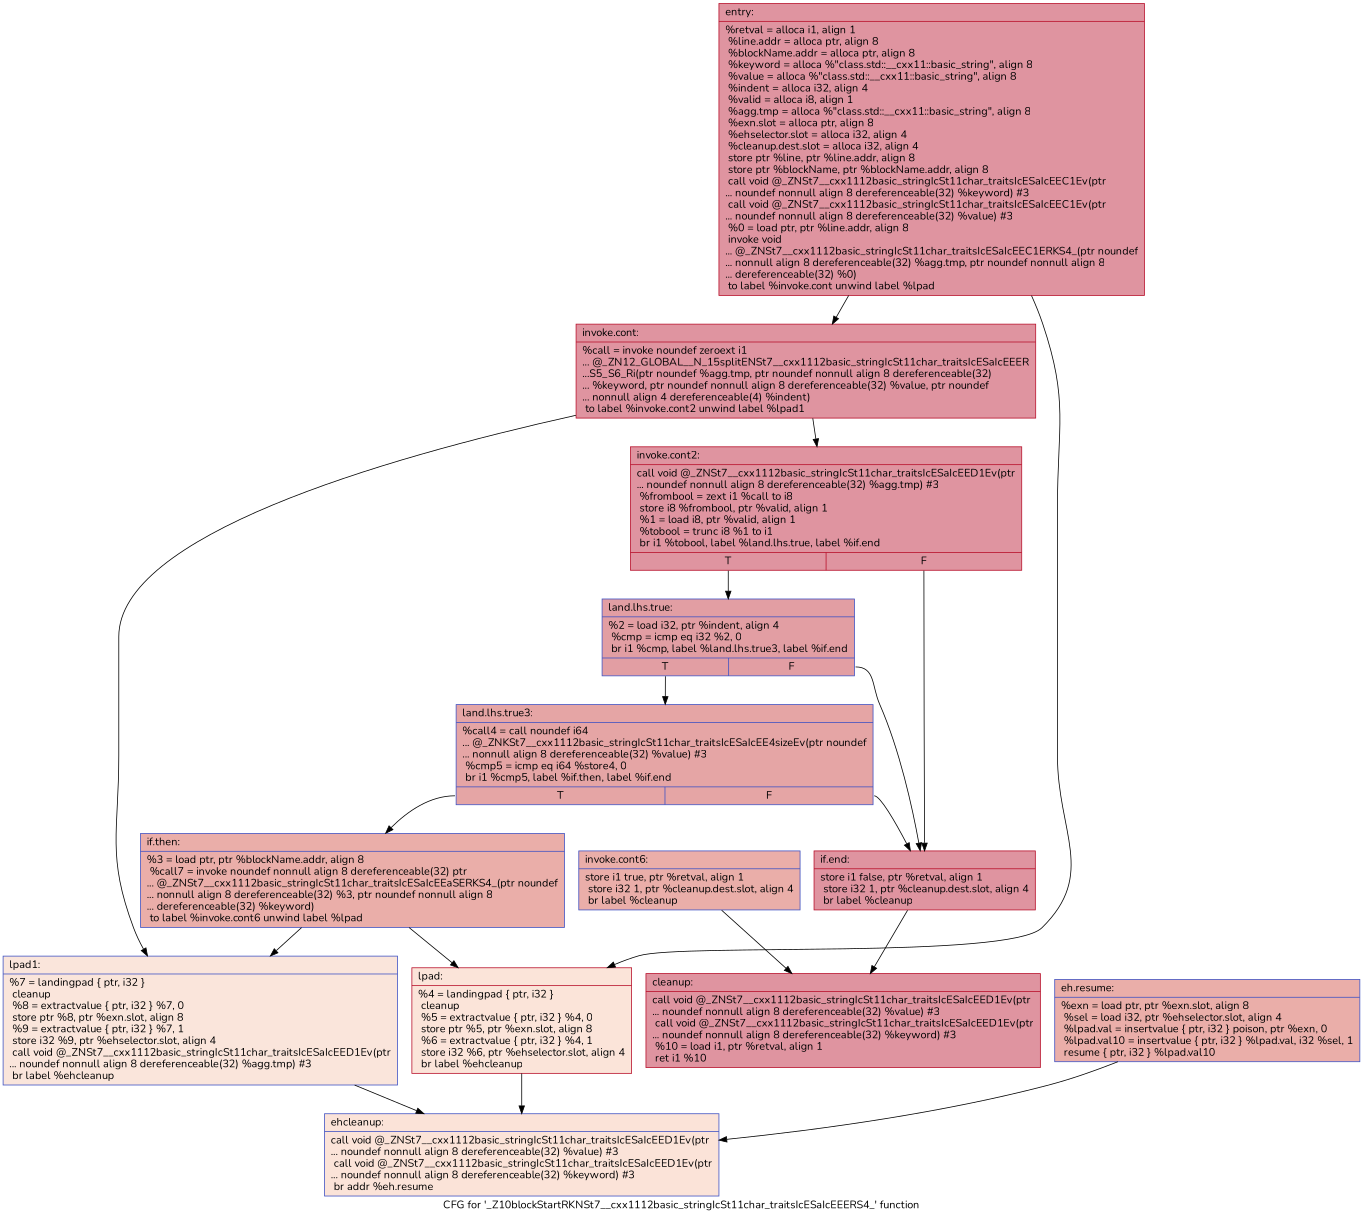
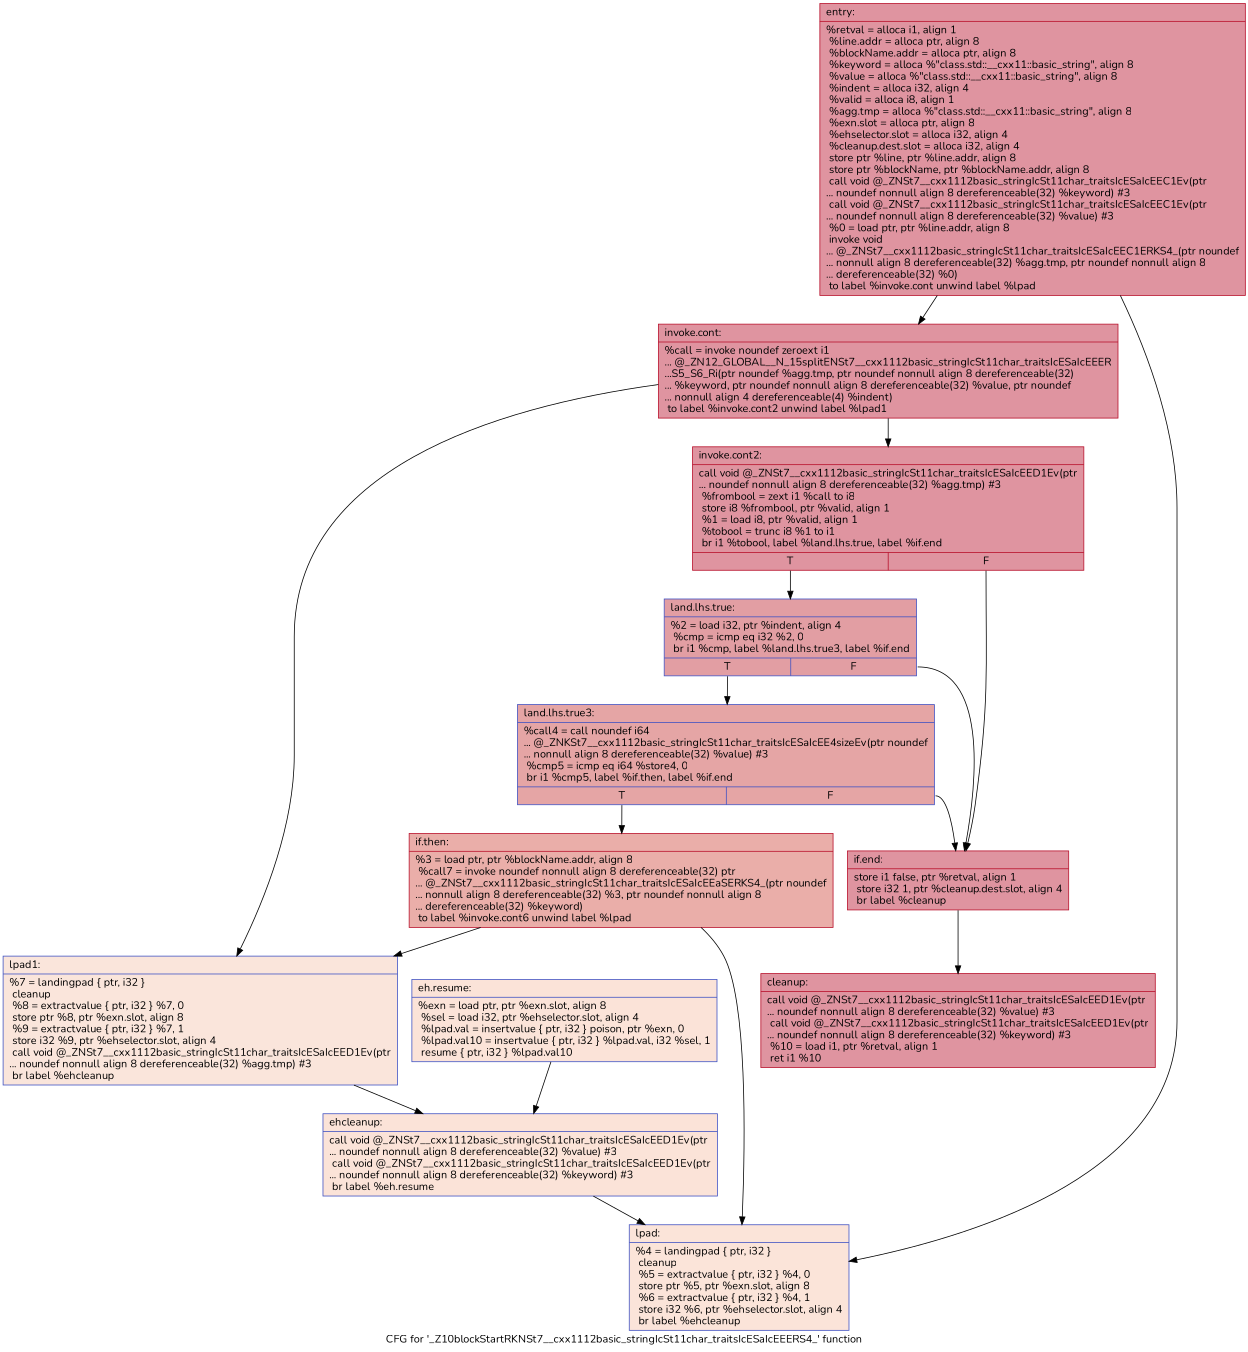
(352, 880) -> (621, 880)
(689, 880) -> none
(522, 1021) -> (739, 1278)
(1207, 1021) -> (564, 1021)
(522, 1090) -> (616, 1209)
(382, 1187) -> (382, 1187)
